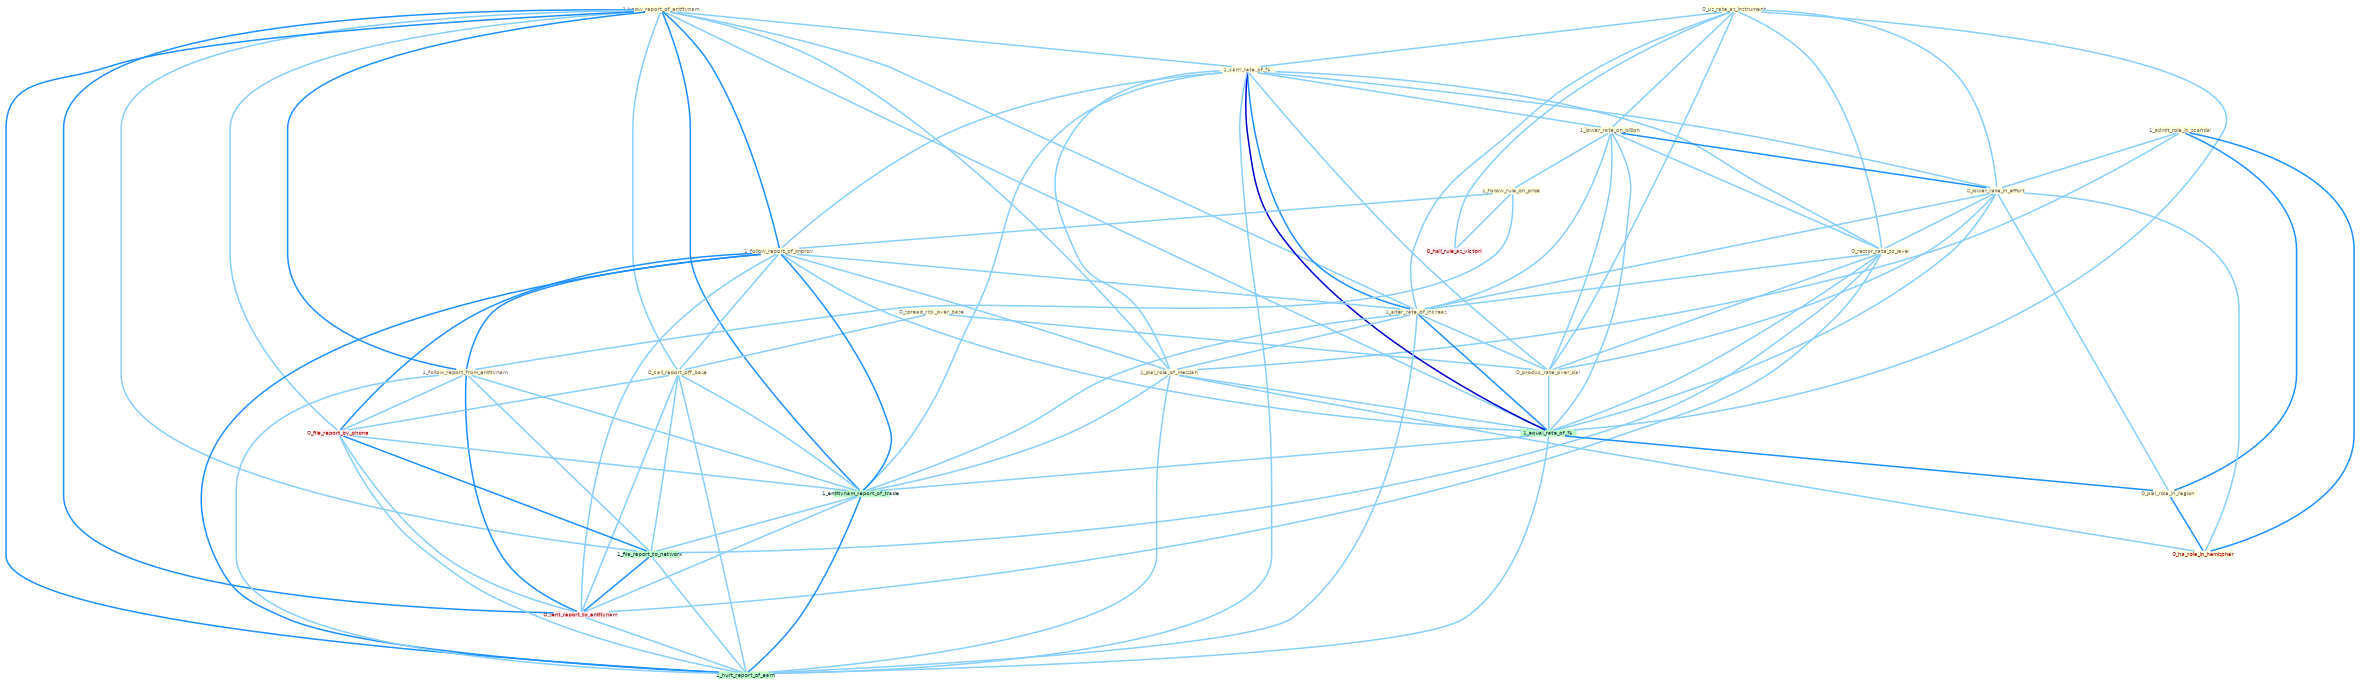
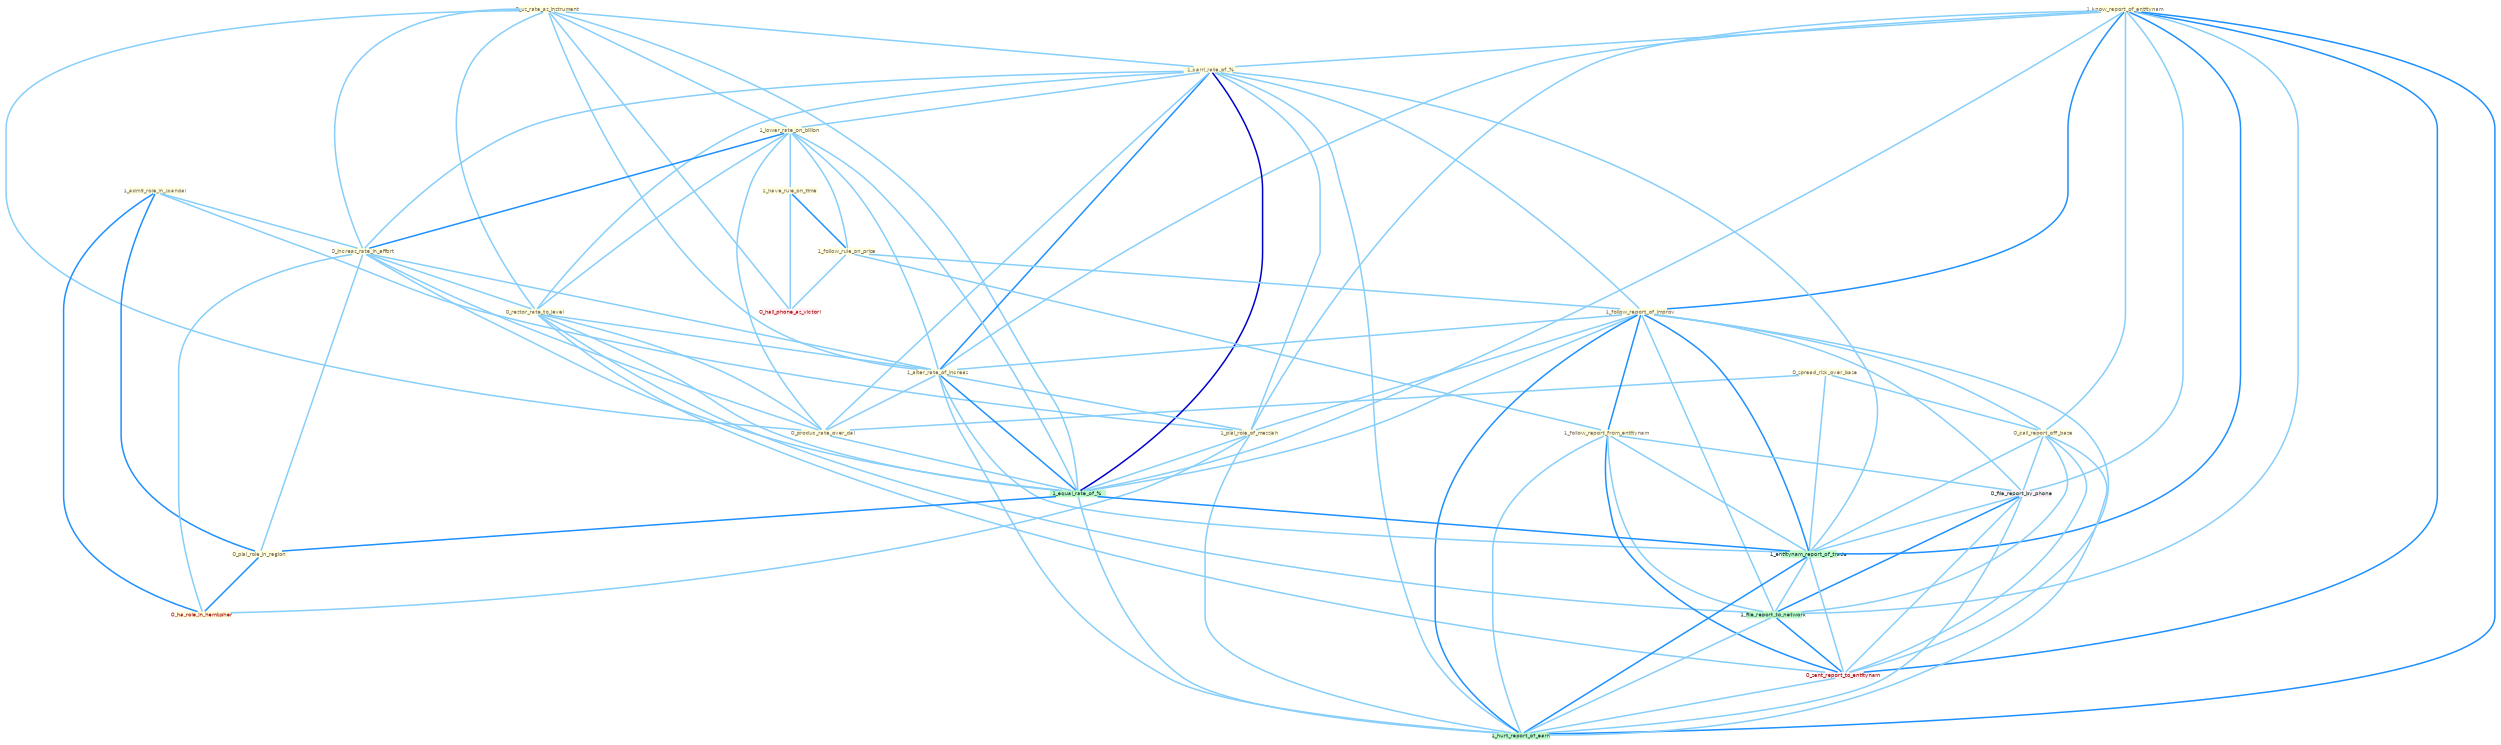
(297, 108) -> none
none -> (790, 191)
(1997, 191) -> (363, 251)
(1455, 251) -> (790, 312)
(471, 317) -> (1847, 361)
(339, 433) -> (2023, 494)
(1025, 450) -> (1819, 450)
(1205, 463) -> (1426, 522)
none -> (1708, 463)
